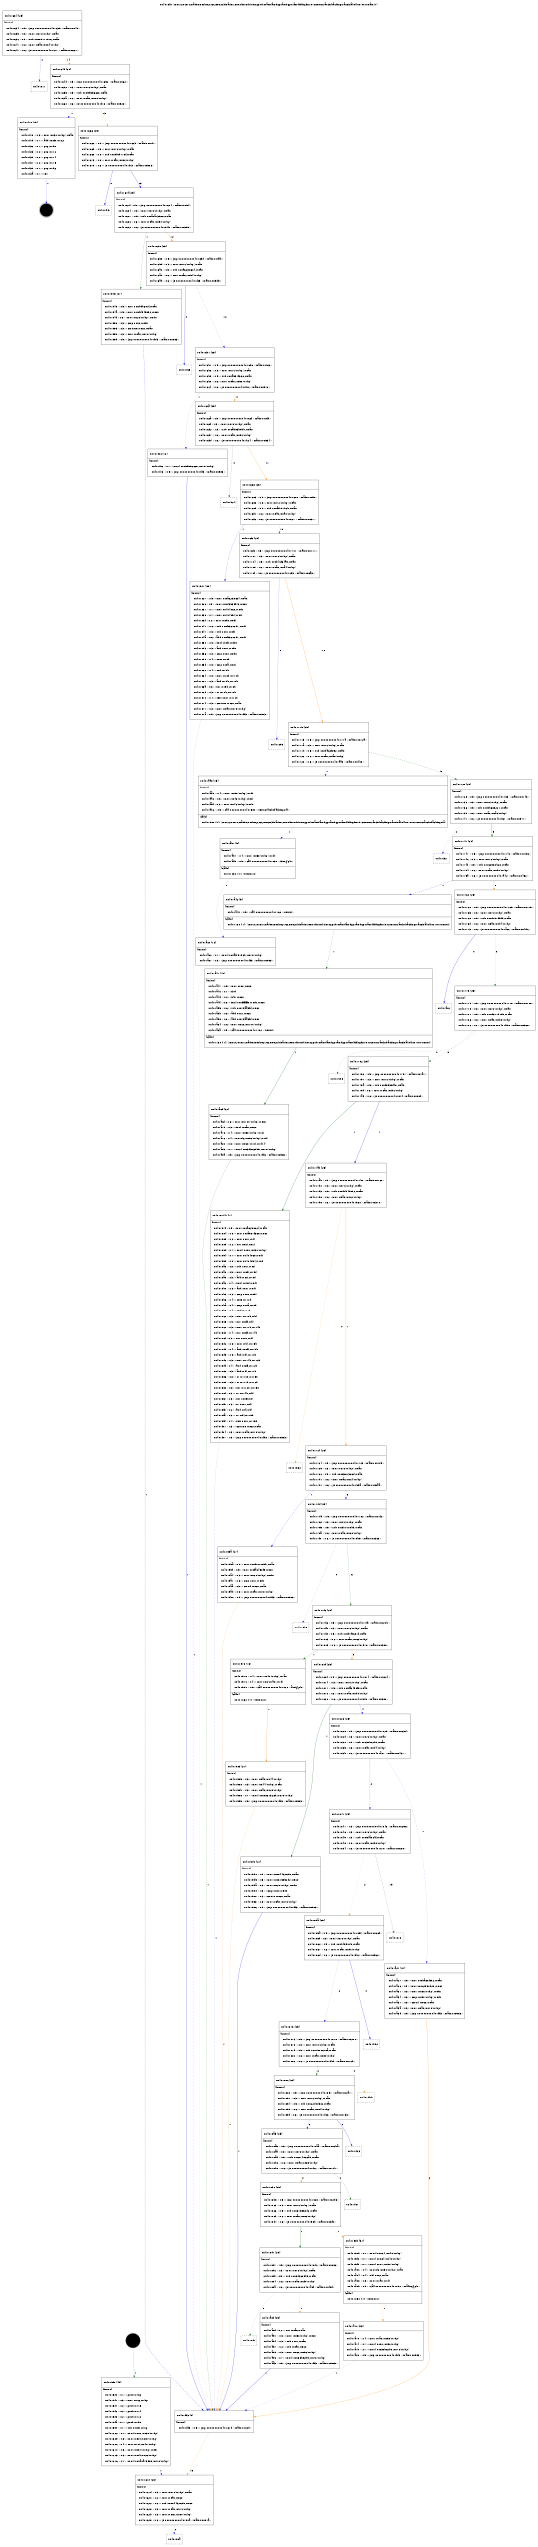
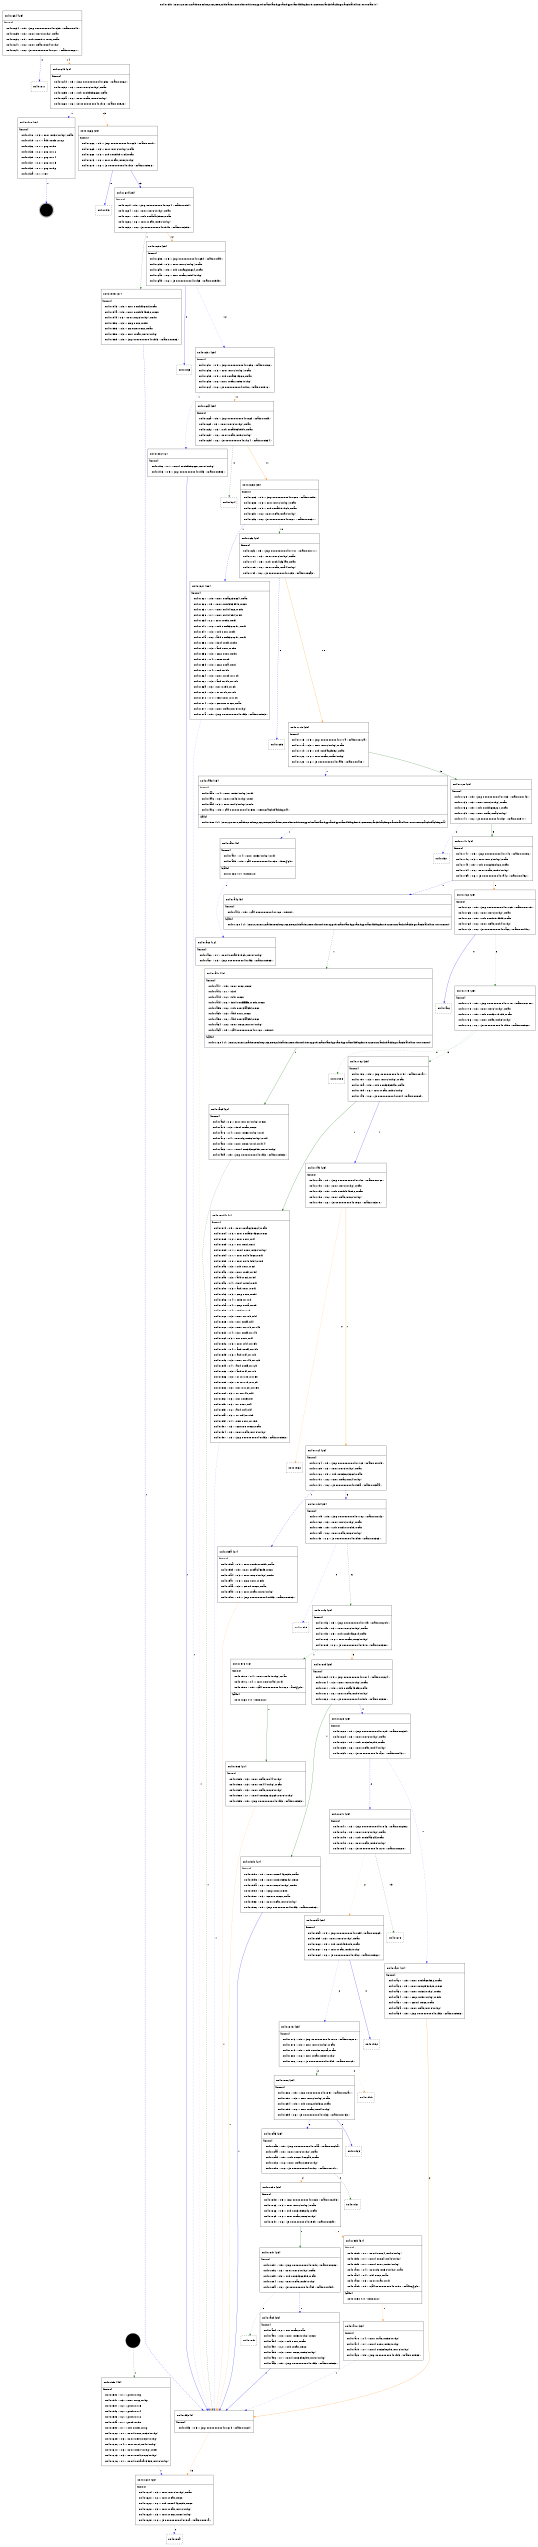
(413, 763) -> (413, 763)
(267, 1732) -> (267, 1732)
(300, 2302) -> (300, 2302)
